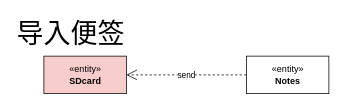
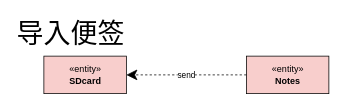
(133, 75) -> (136, 75)
(288, 75) -> (288, 75)
